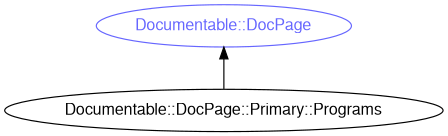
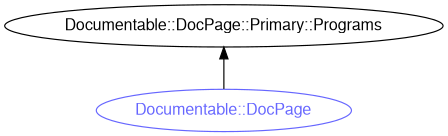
(224, 74) -> (224, 74)
